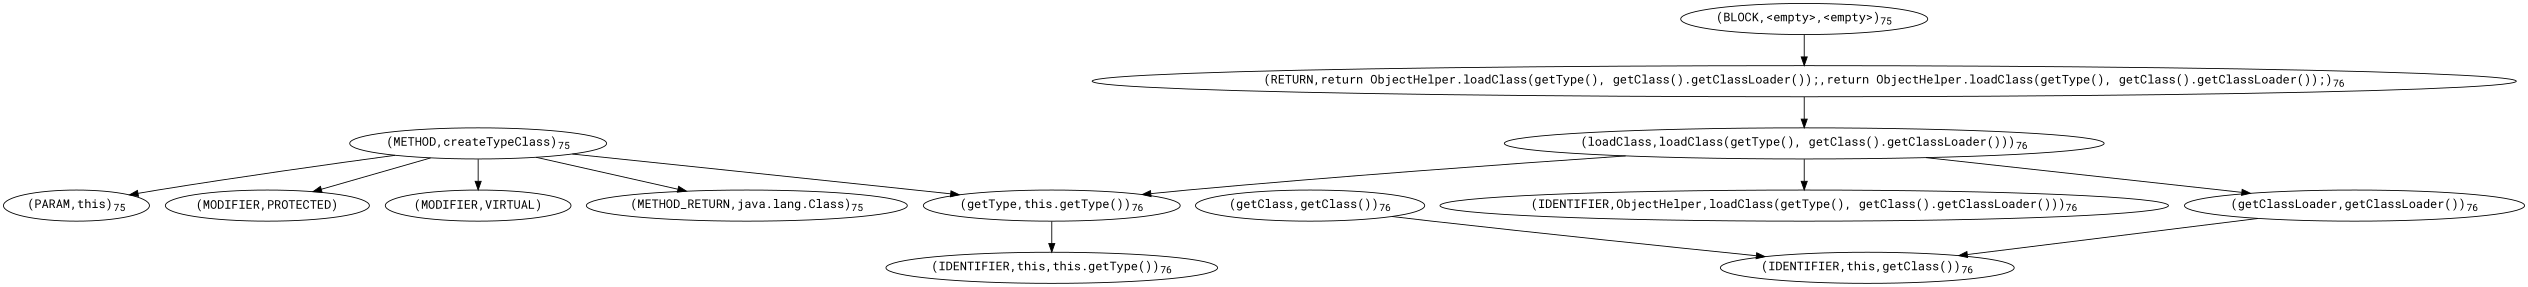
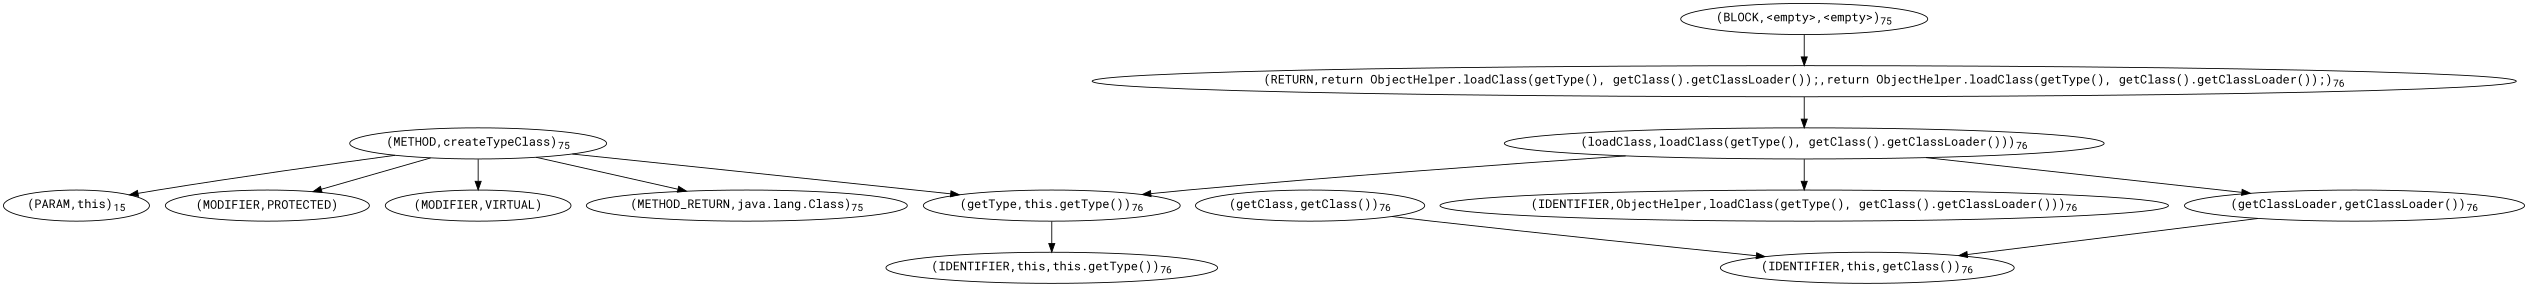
(120, 204) -> (120, 204)
